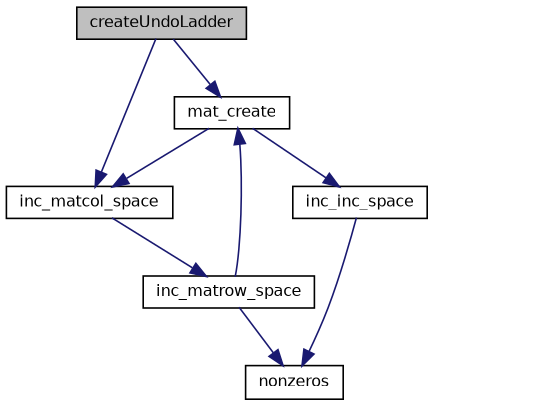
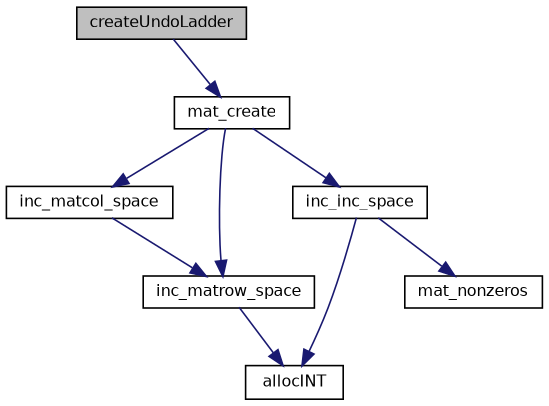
(129, 105) -> none
(241, 211) -> (220, 194)
none -> (474, 292)
(294, 382) -> (294, 382)
